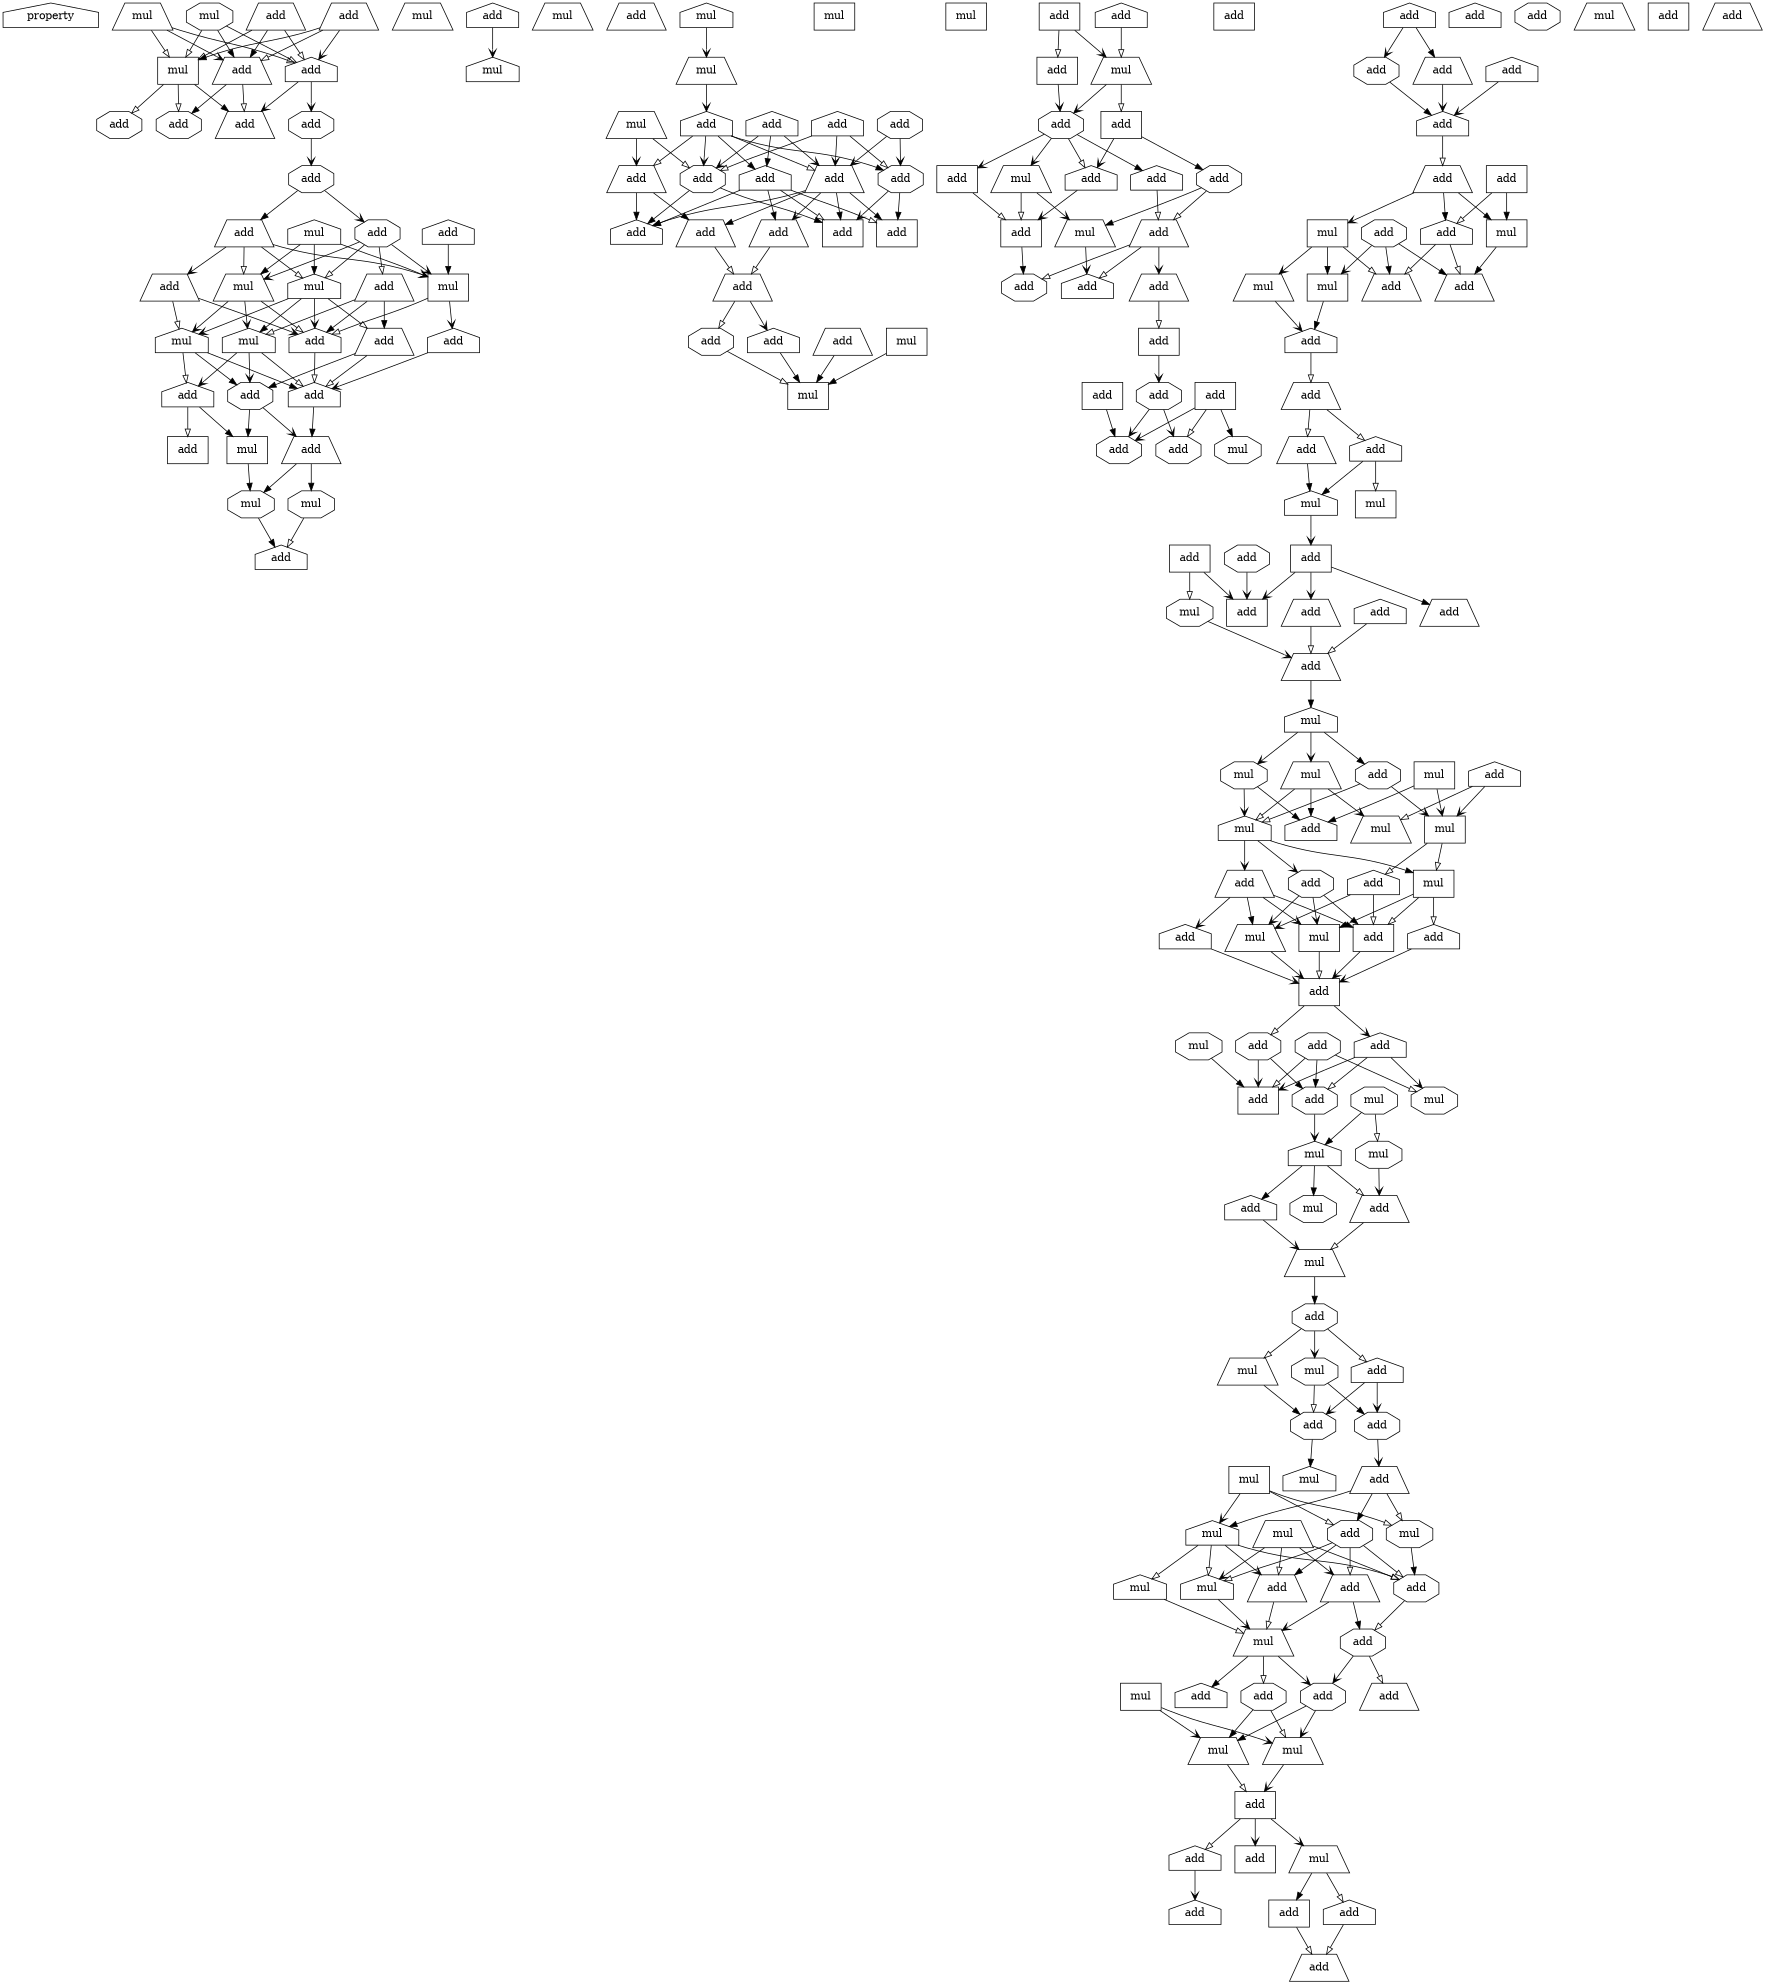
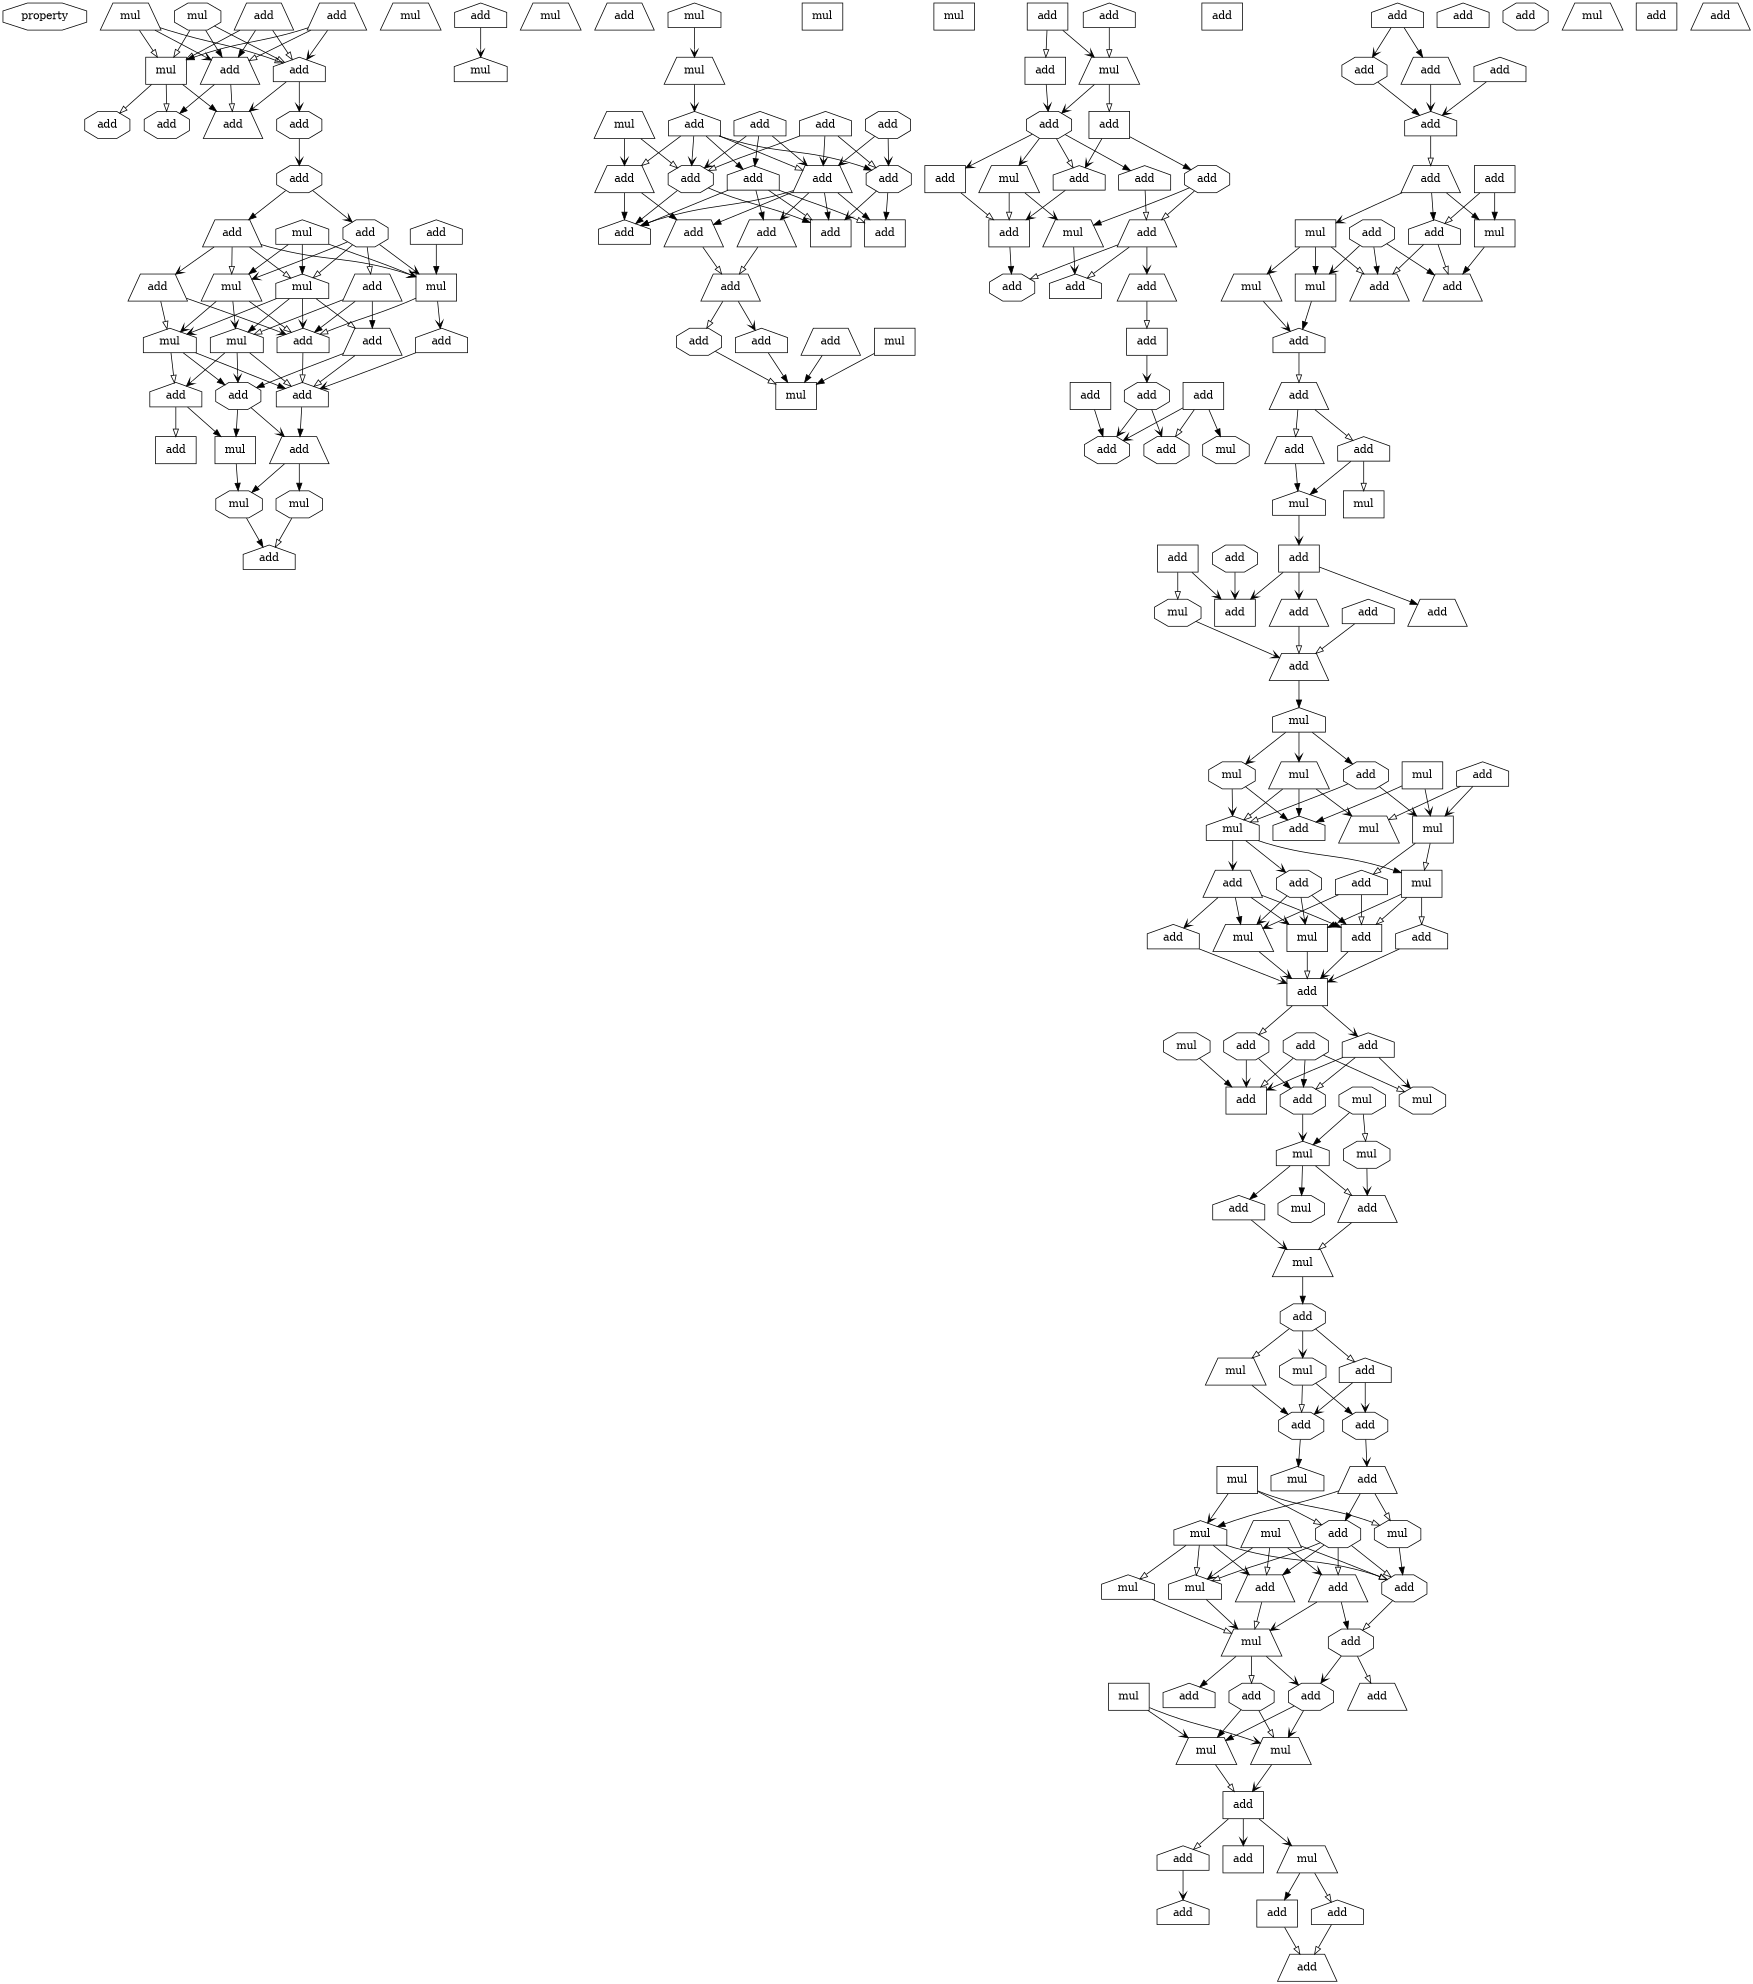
(51, 17) -> (45, 17)
